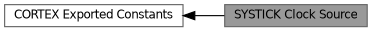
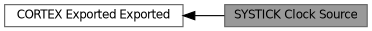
(94, 16) -> (94, 16)
